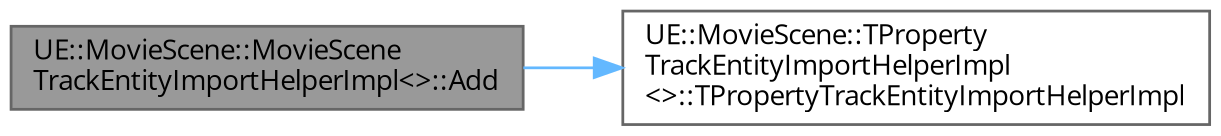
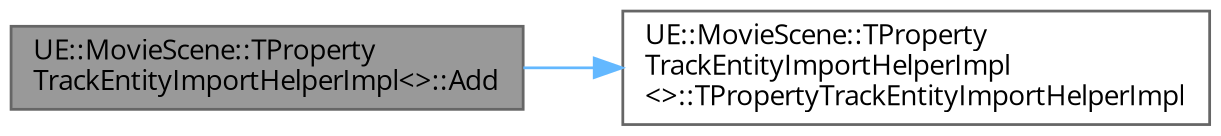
(267, 68) -> (267, 68)
